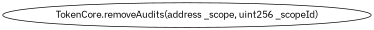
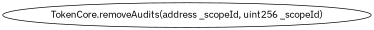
(187, 15) -> (187, 15)
